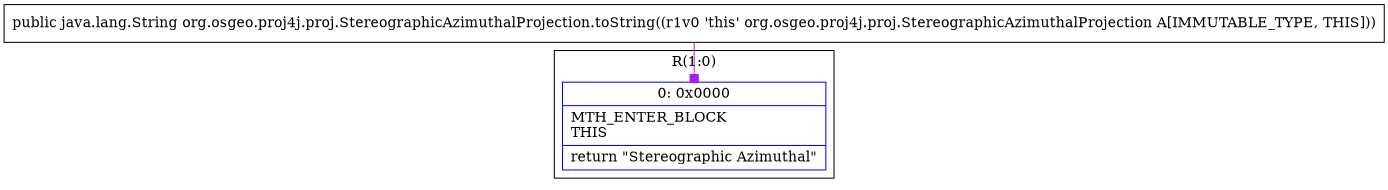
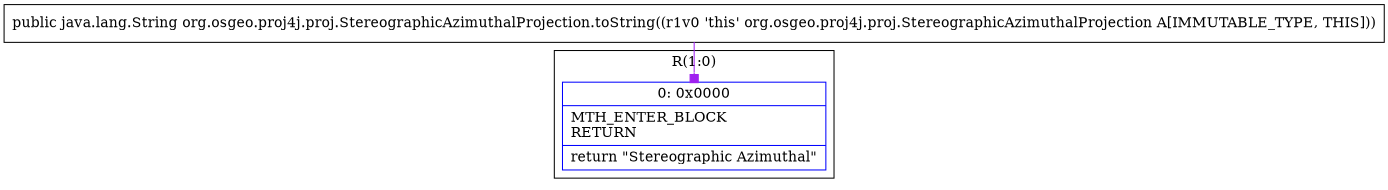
(590, 133) -> (604, 133)
